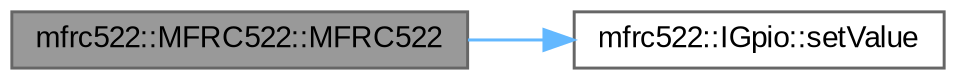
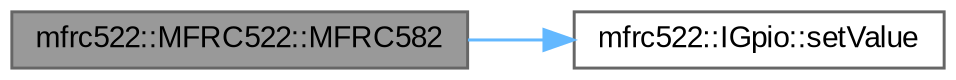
(240, 40) -> (240, 40)
